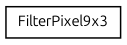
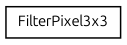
(63, 22) -> (63, 22)
